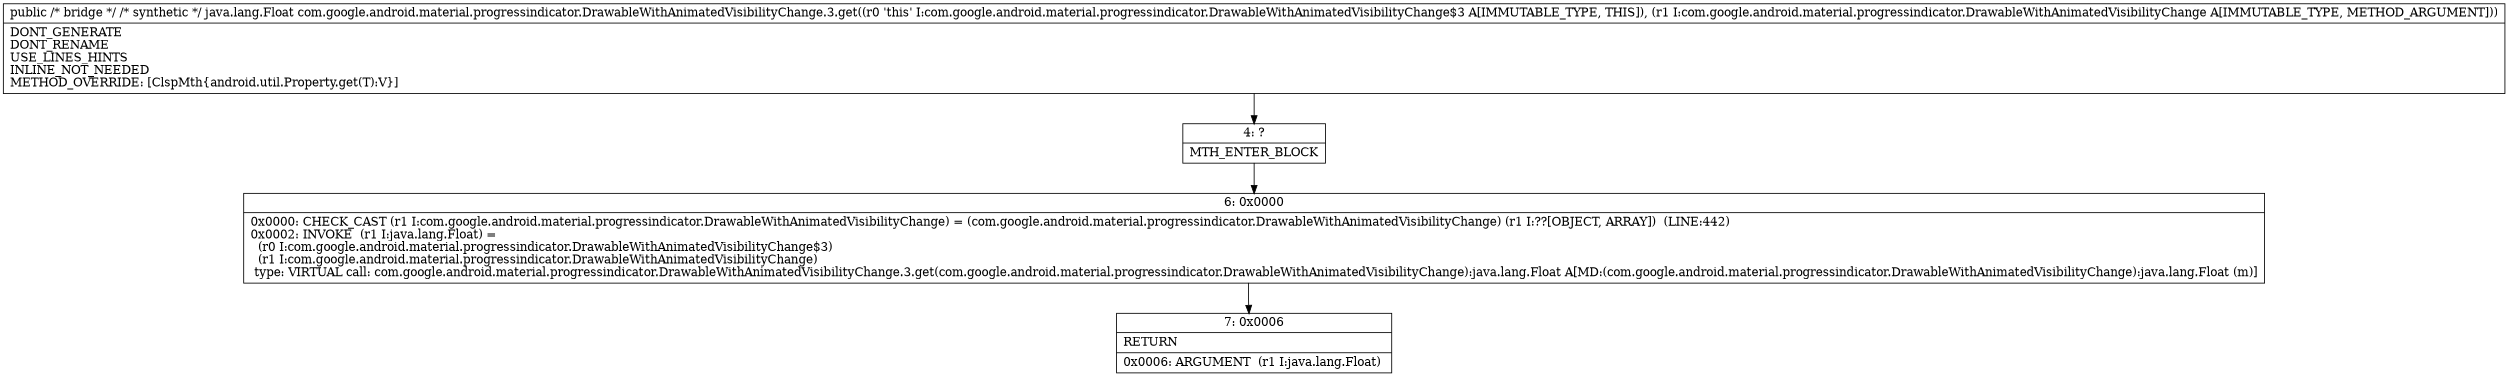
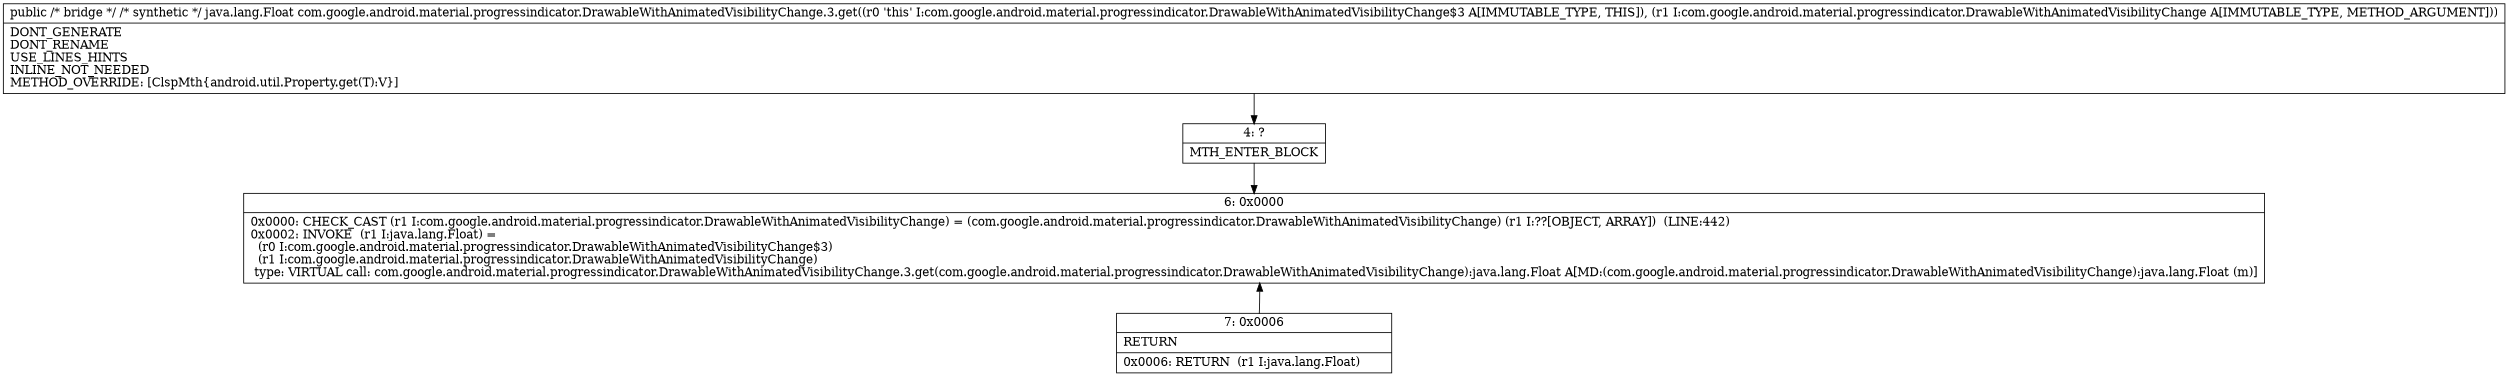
(1248, 294) -> (1260, 303)
(1254, 362) -> (1244, 362)
